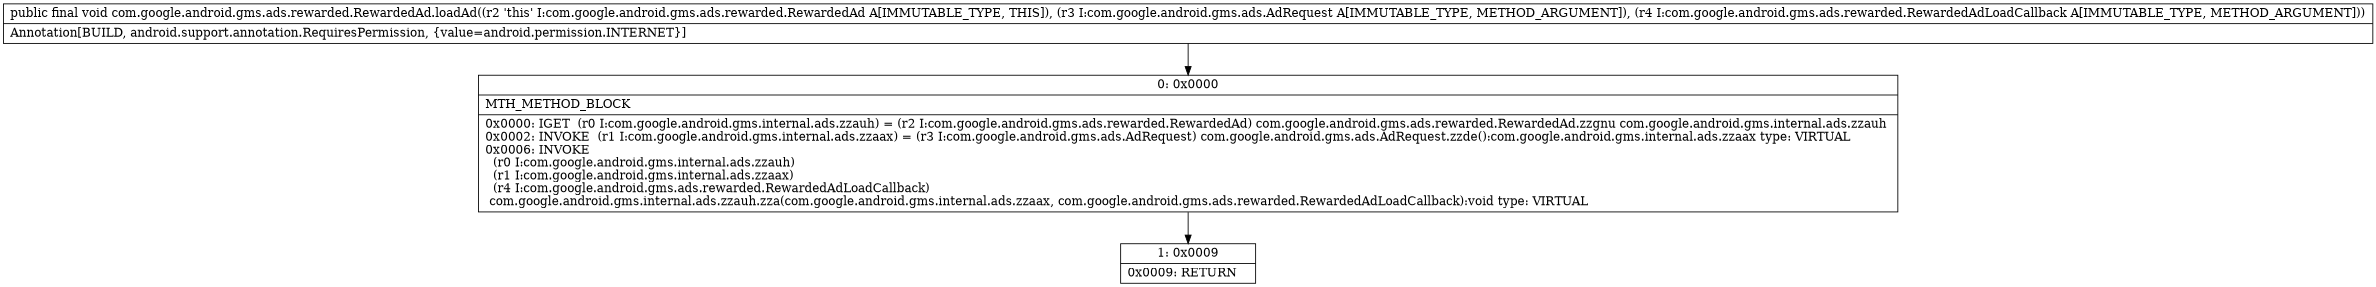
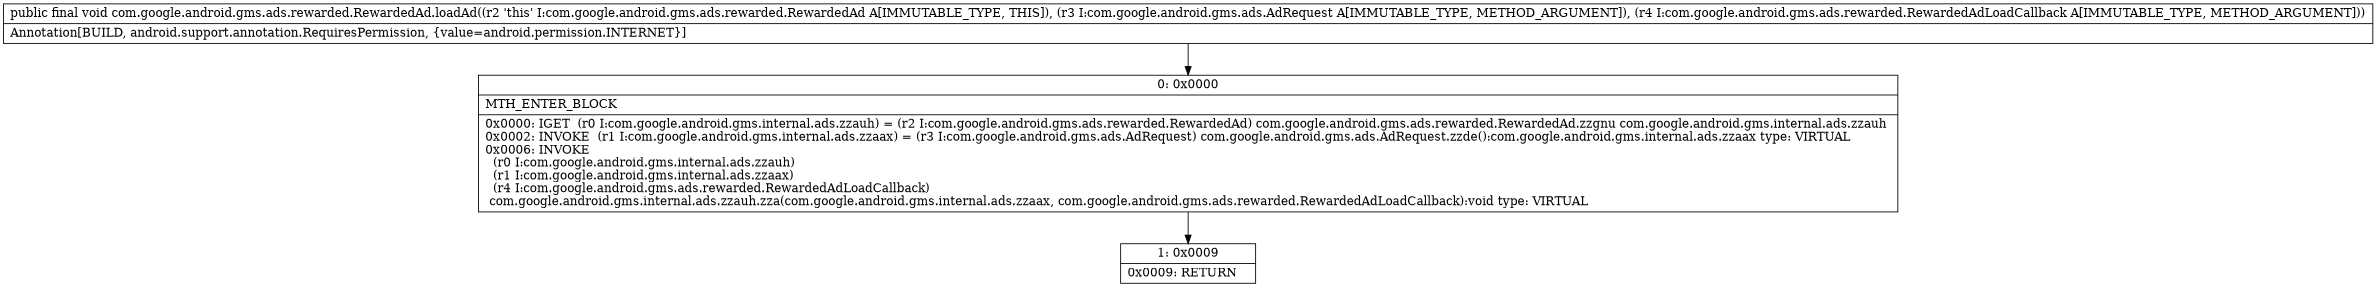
(558, 104) -> (552, 104)
